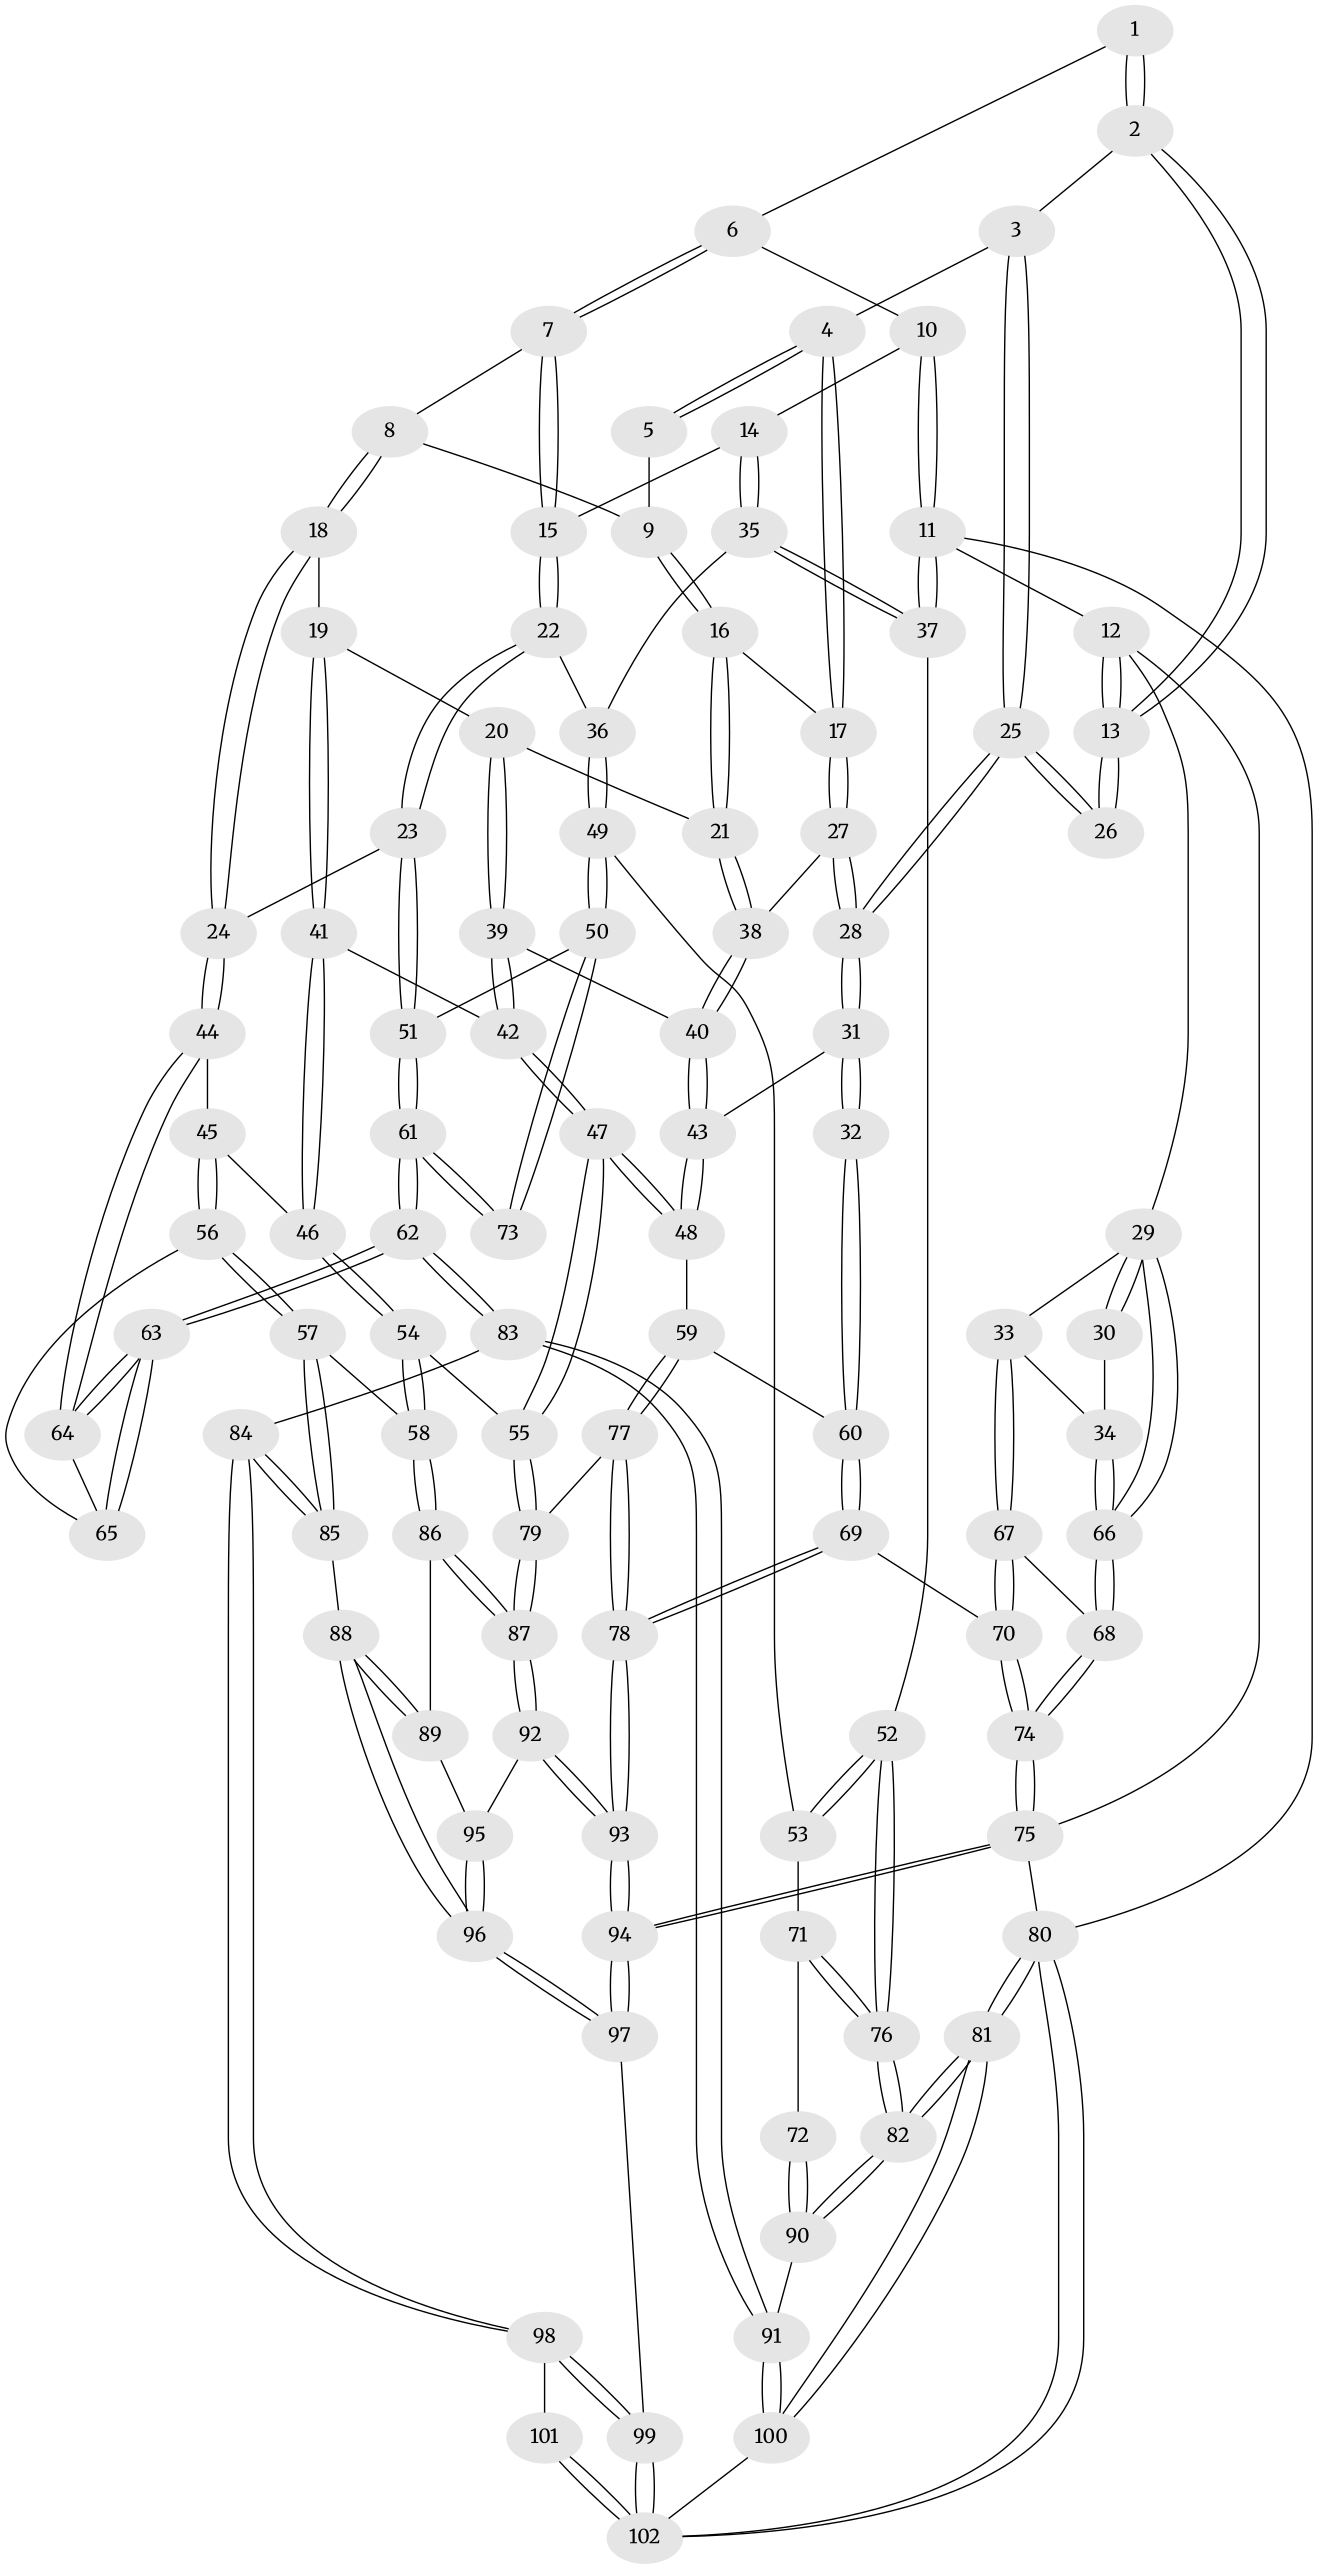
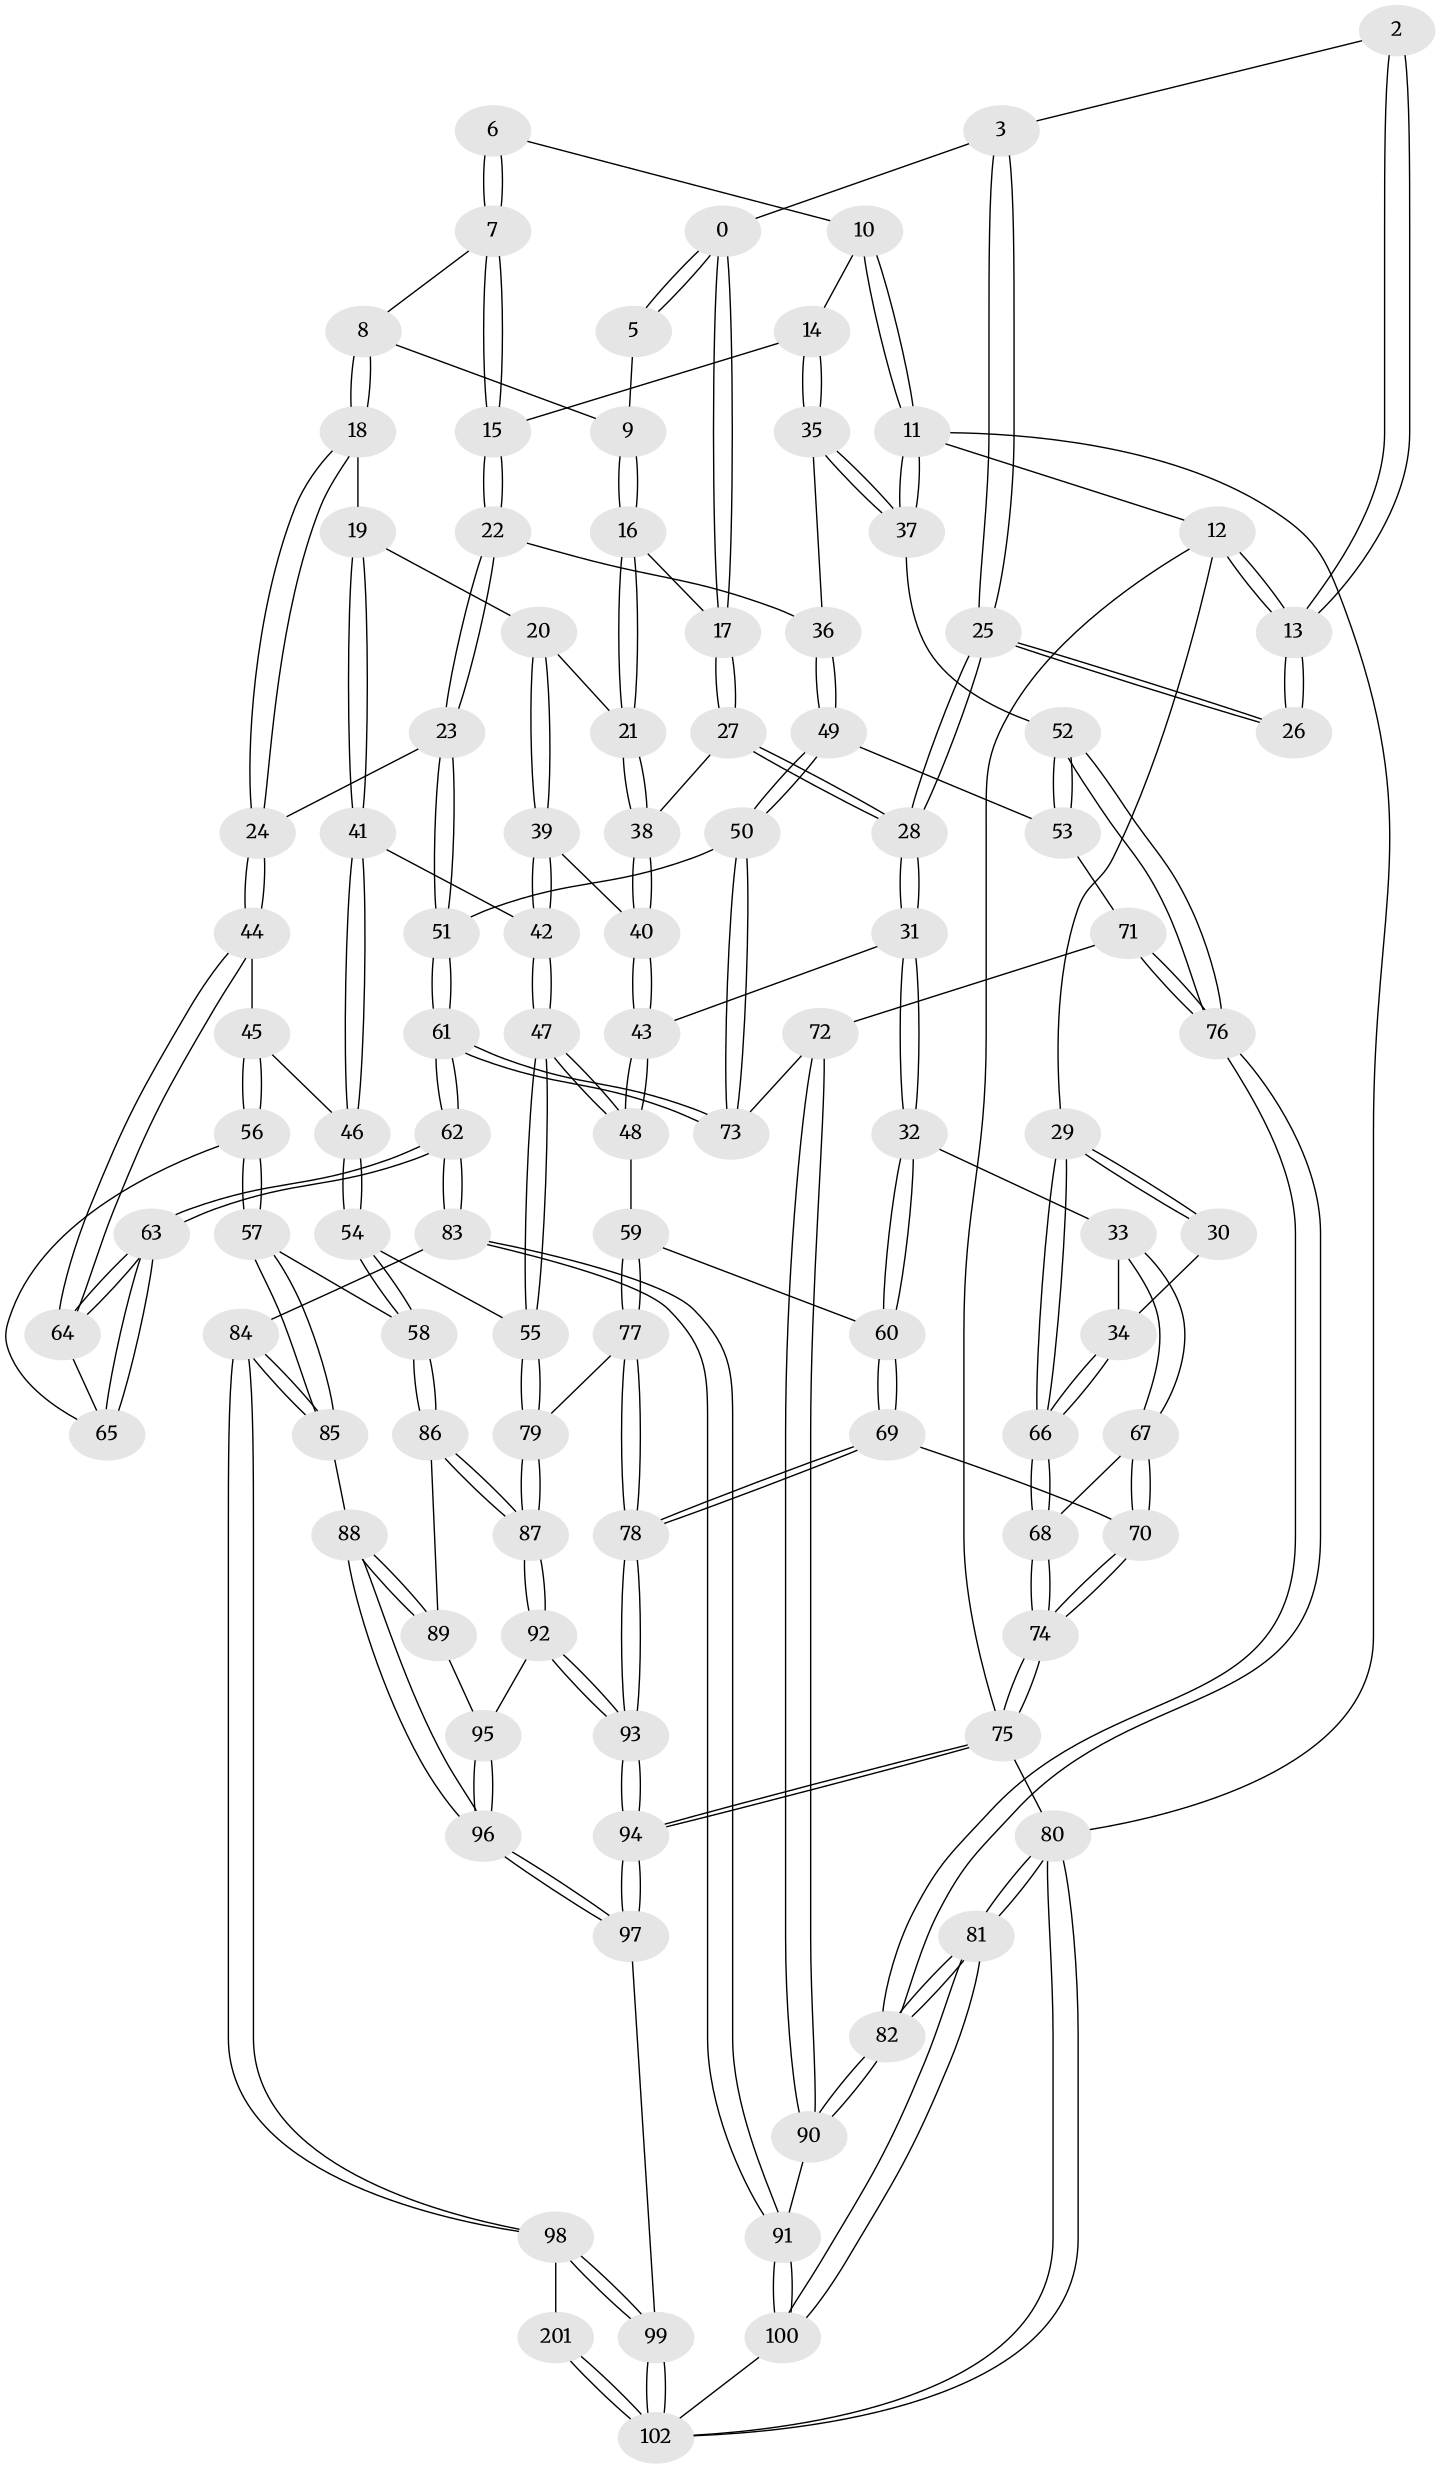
(1135, 31) -> none
(827, 332) -> (723, 231)
none -> (776, 1084)
(1074, 1284) -> (1014, 1184)
(545, 2438) -> (556, 2338)
